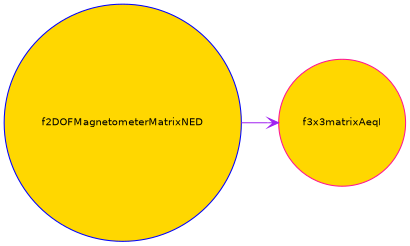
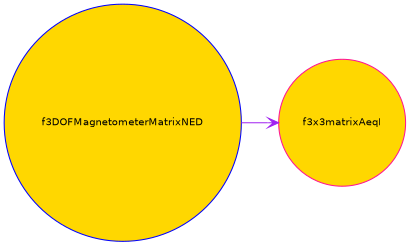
(123, 123) -> (123, 123)
